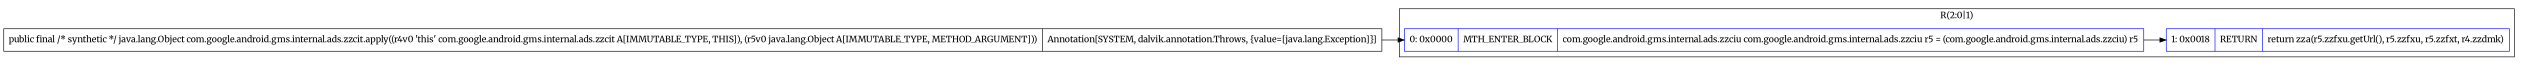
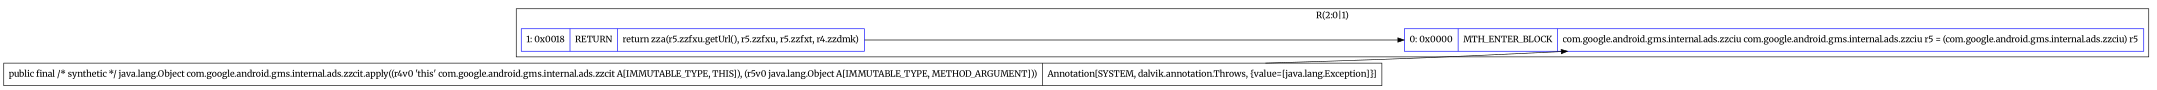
(2152, 40) -> (1131, 40)
